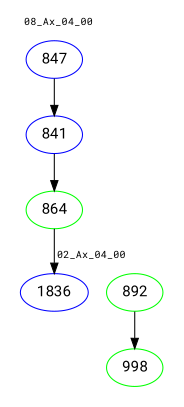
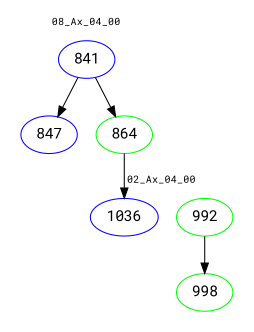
(54, 92) -> (70, 92)
(54, 292) -> (124, 217)
(135, 292) -> (205, 217)
